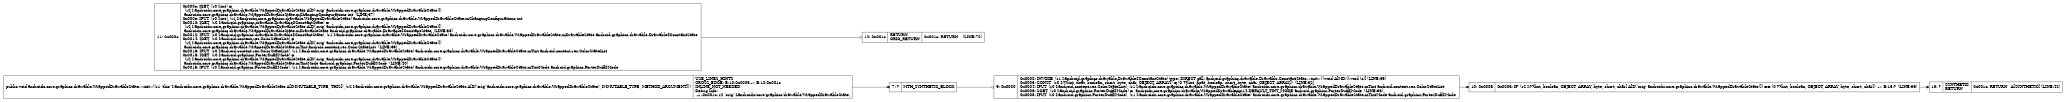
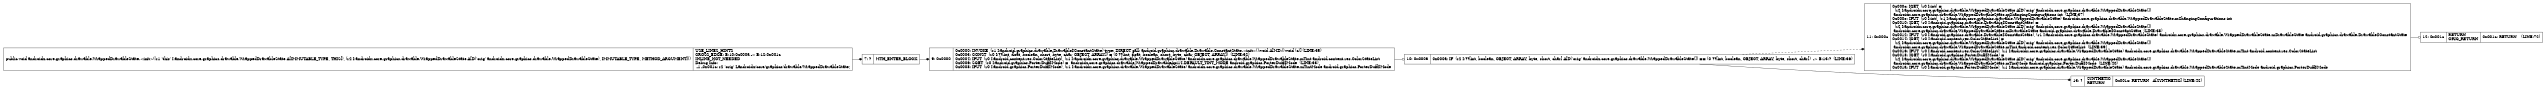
none -> (1802, 52)
(929, 87) -> (896, 59)
(974, 87) -> (923, 59)
(1462, 87) -> (1398, 59)
